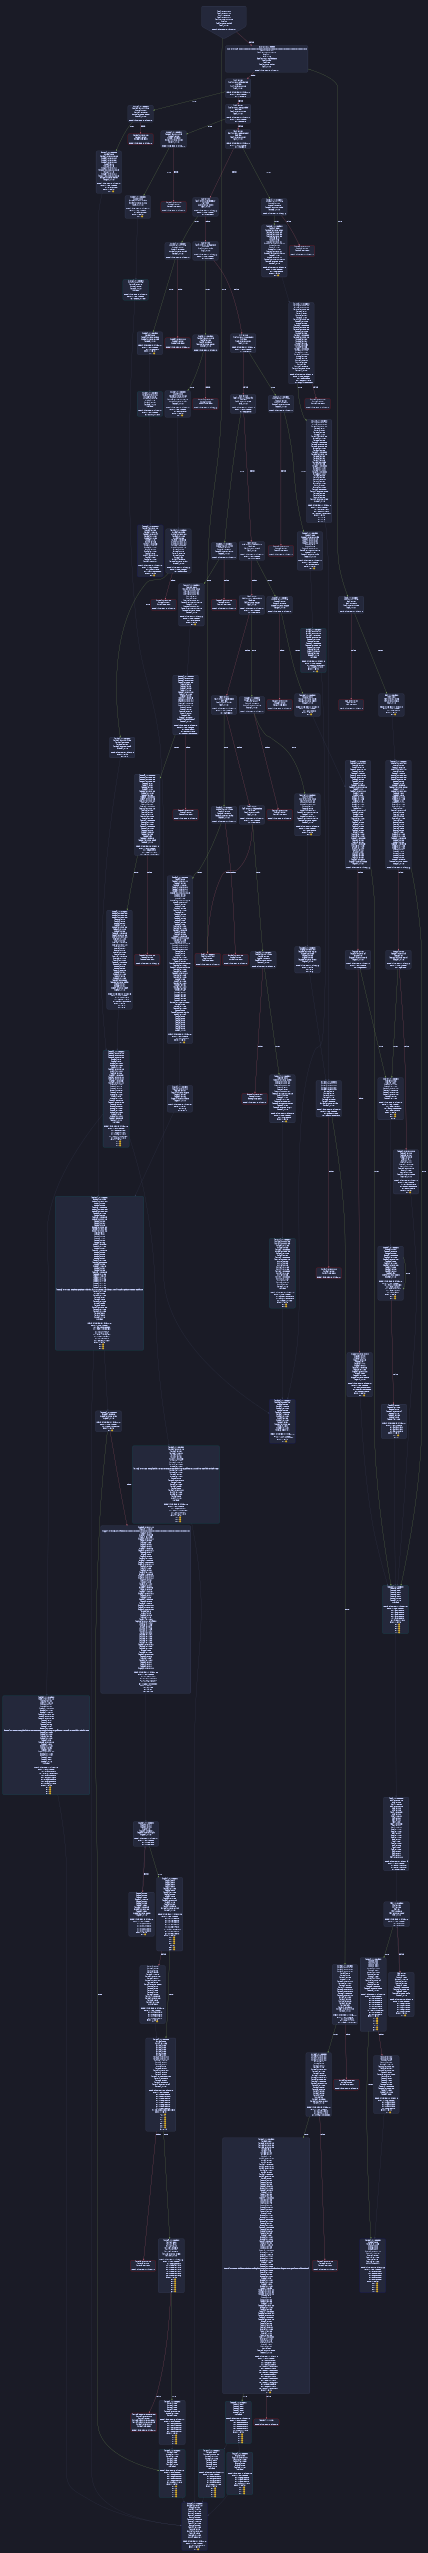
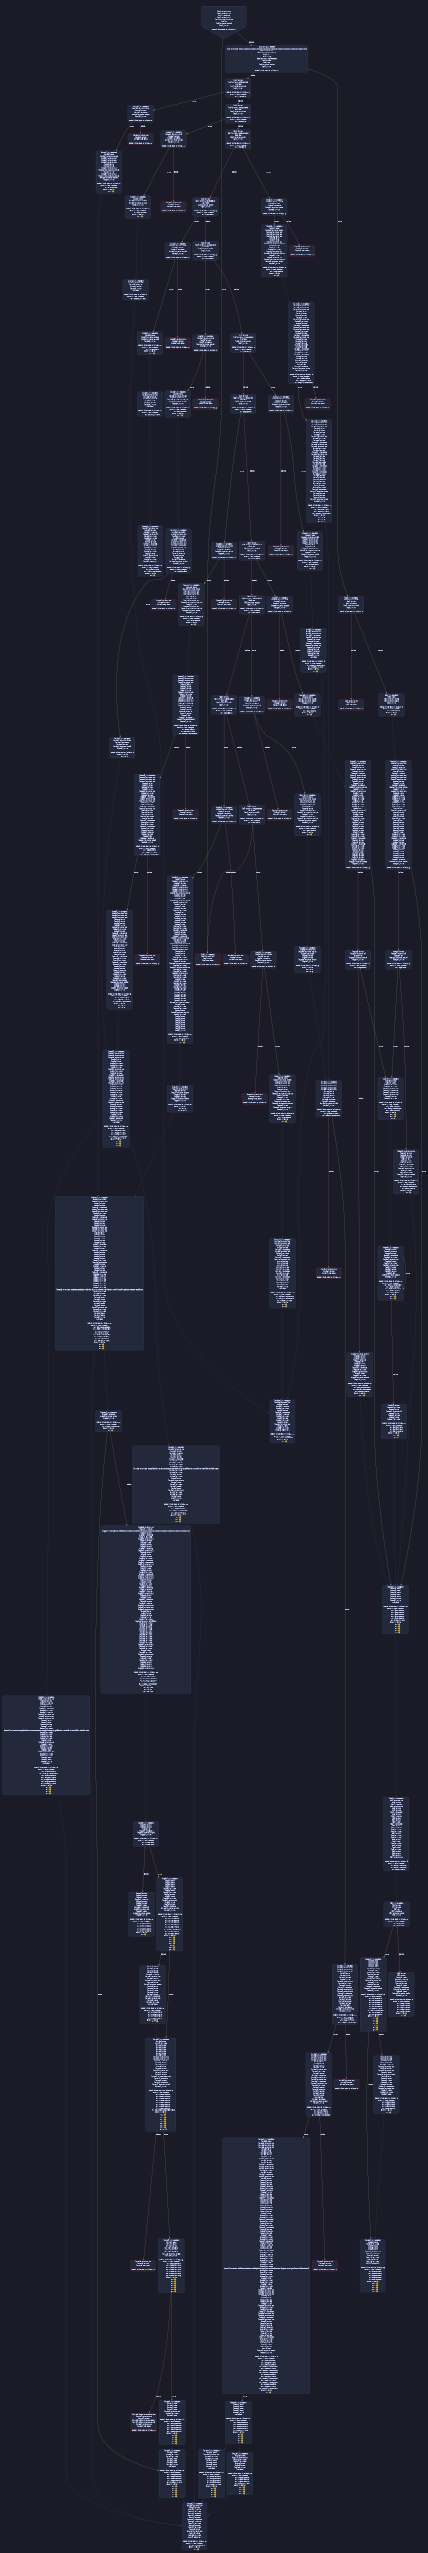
(266, 2422) -> none
